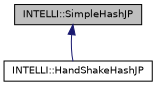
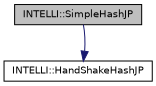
(71, 48) -> (85, 38)
